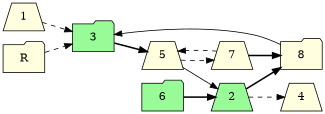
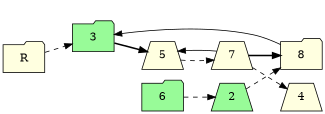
(24, 17) -> none
(201, 50) -> (201, 50)
(197, 76) -> none
(260, 80) -> (260, 80)
(196, 97) -> (196, 97)
(263, 97) -> (262, 74)
